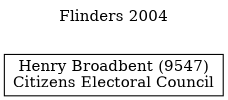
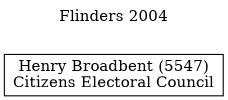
(114, 75) -> (114, 75)
